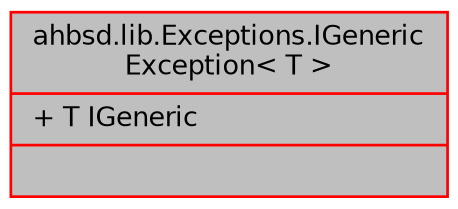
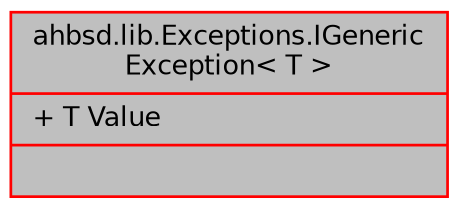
(115, 118) -> (98, 118)
